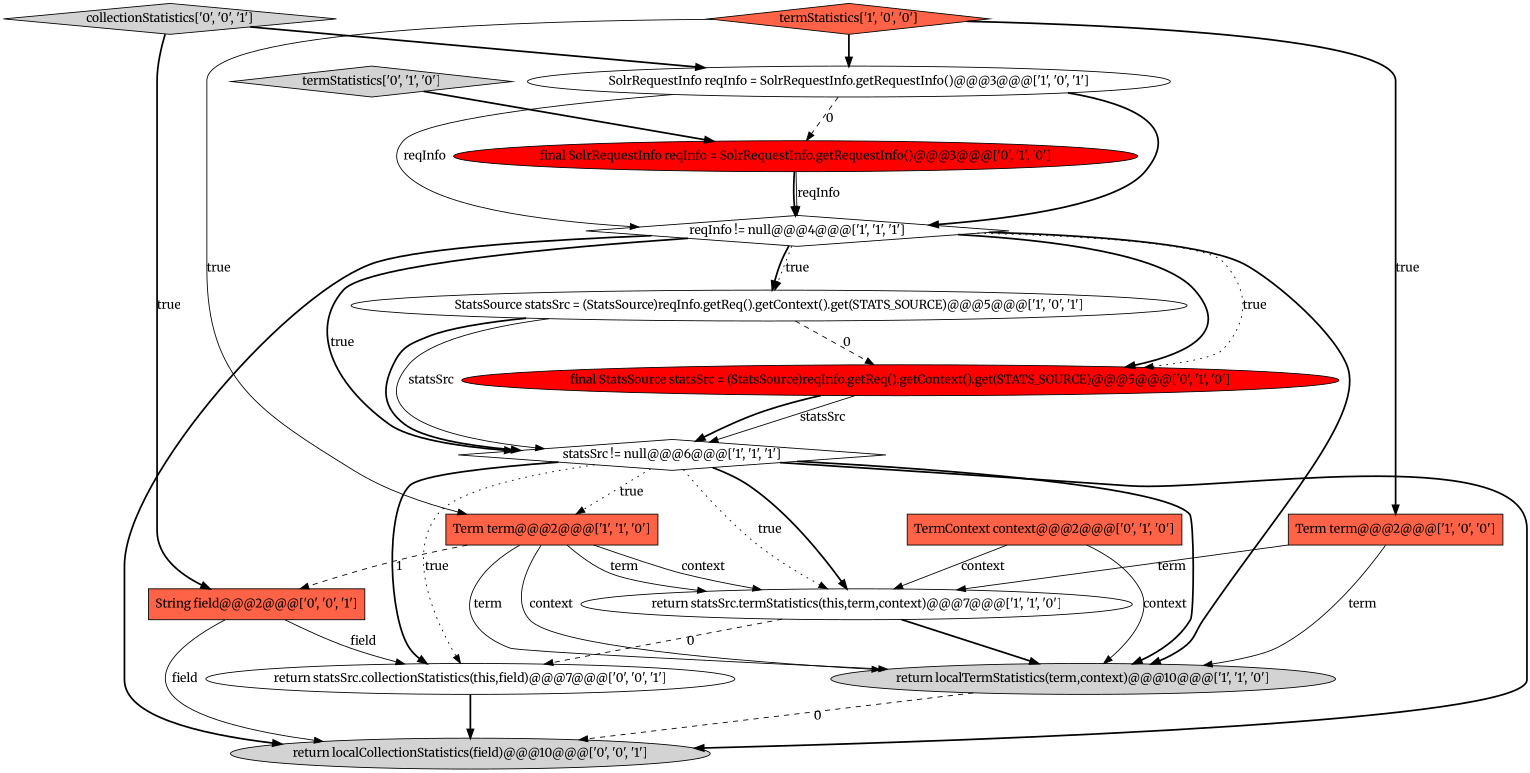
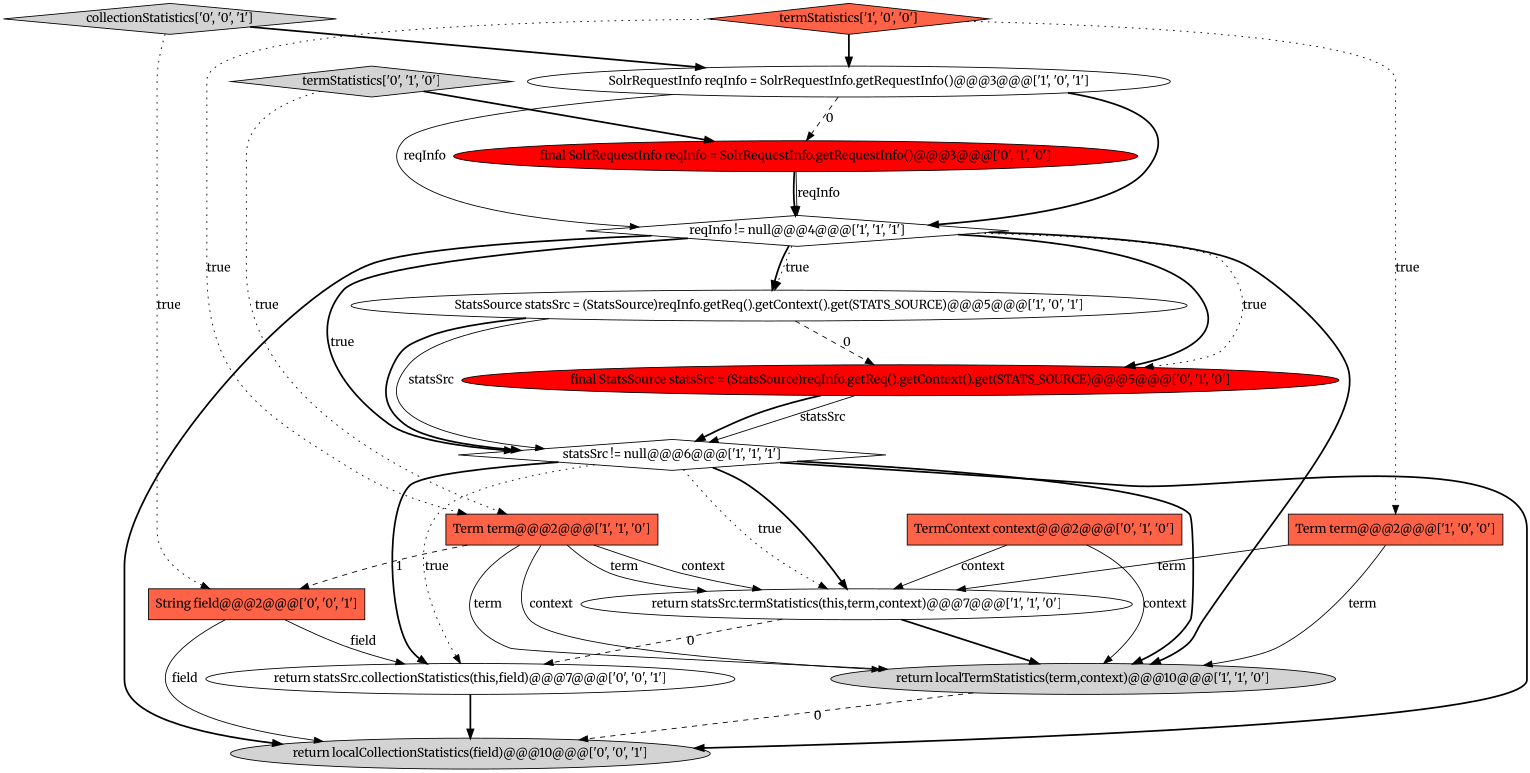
(1391, 75) -> (1391, 75)
(207, 105) -> (207, 105)
(157, 319) -> (157, 319)
(617, 489) -> (259, 328)
